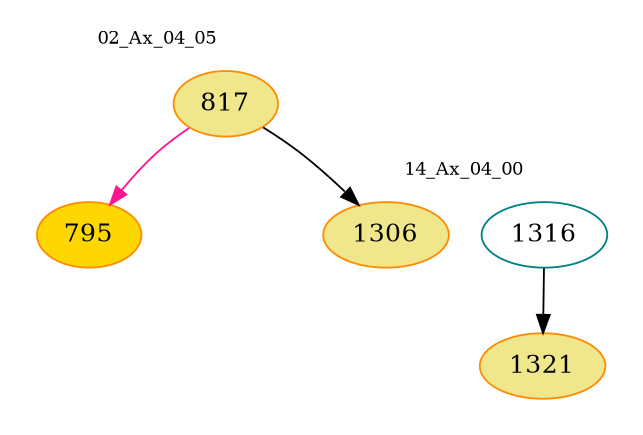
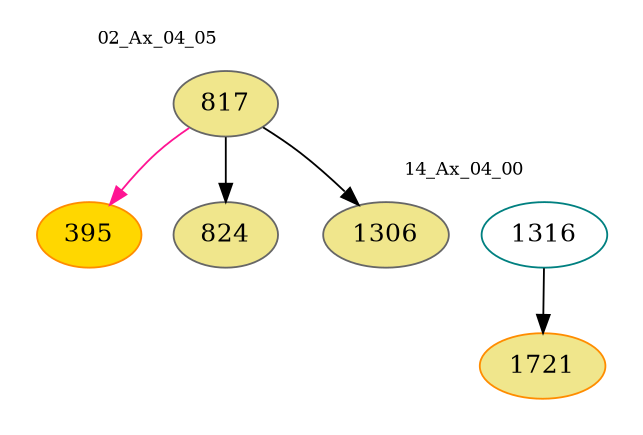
(226, 104) -> (226, 104)
(89, 235) -> (89, 235)
none -> (226, 235)
(386, 235) -> (386, 235)
(543, 366) -> (543, 366)
